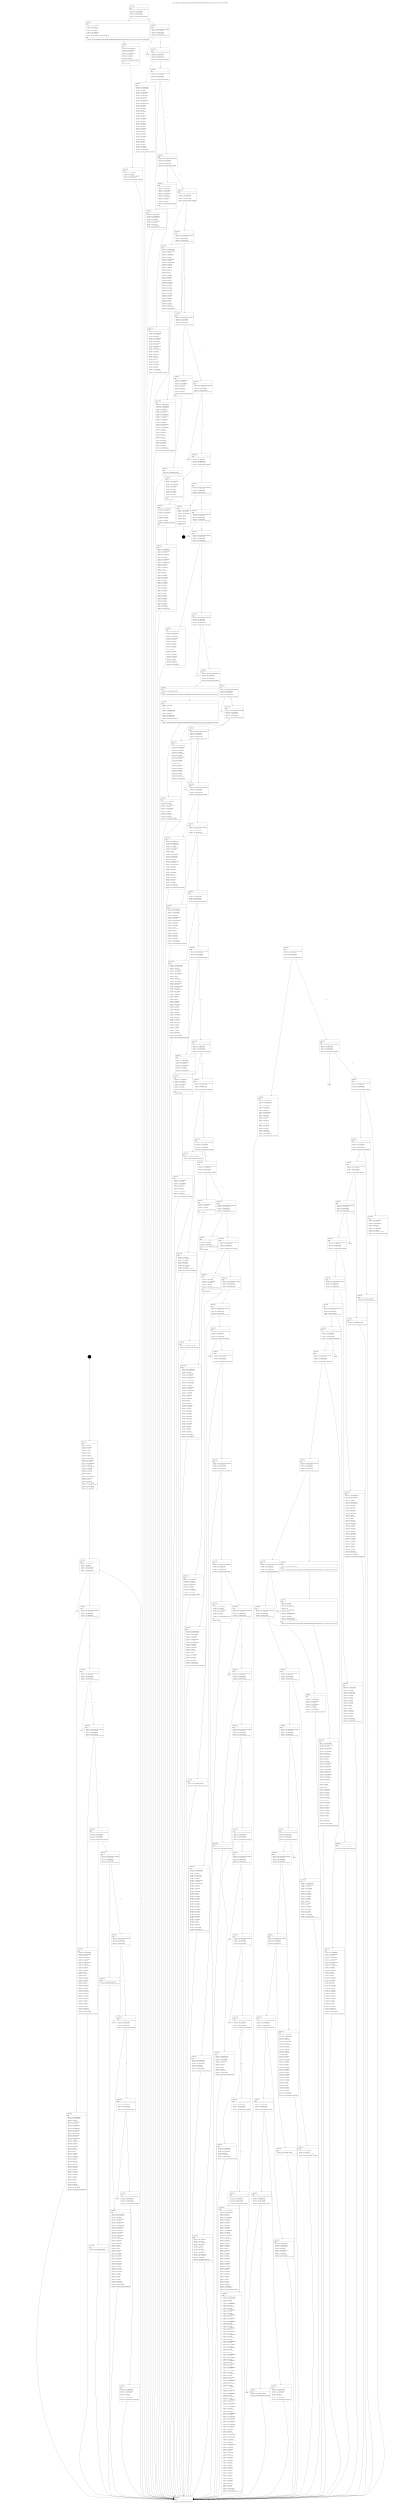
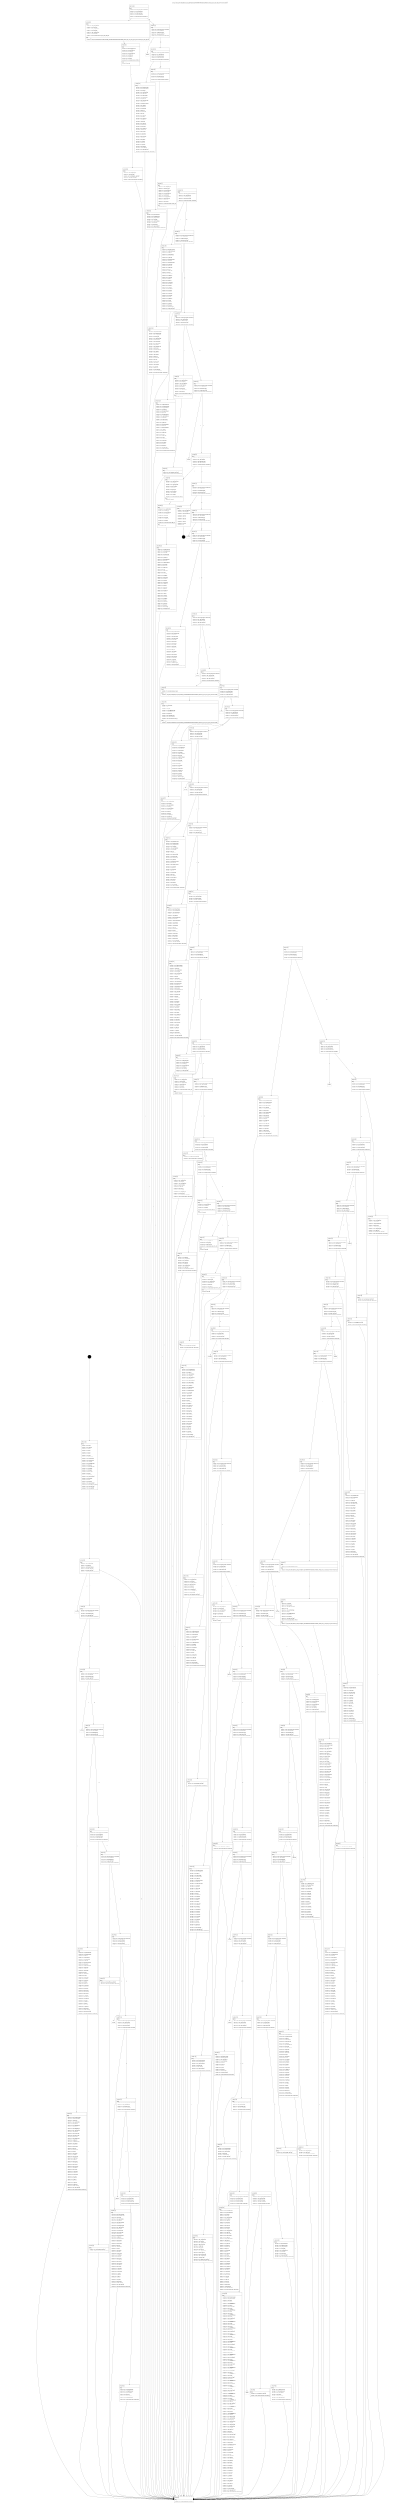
(167, 160) -> none
(264, 2105) -> none
